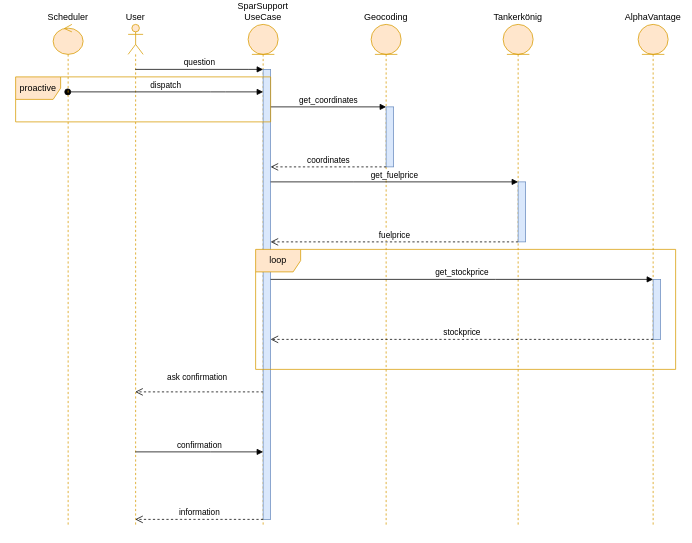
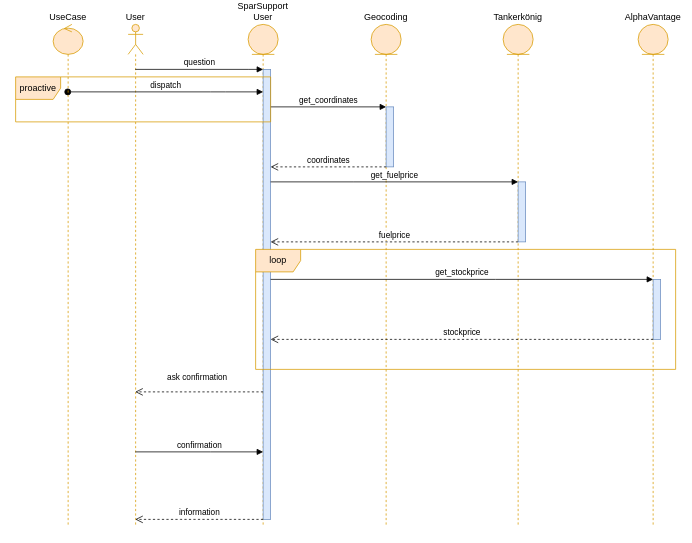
(263, 1) -> (263, 6)
(68, 11) -> (68, 11)
